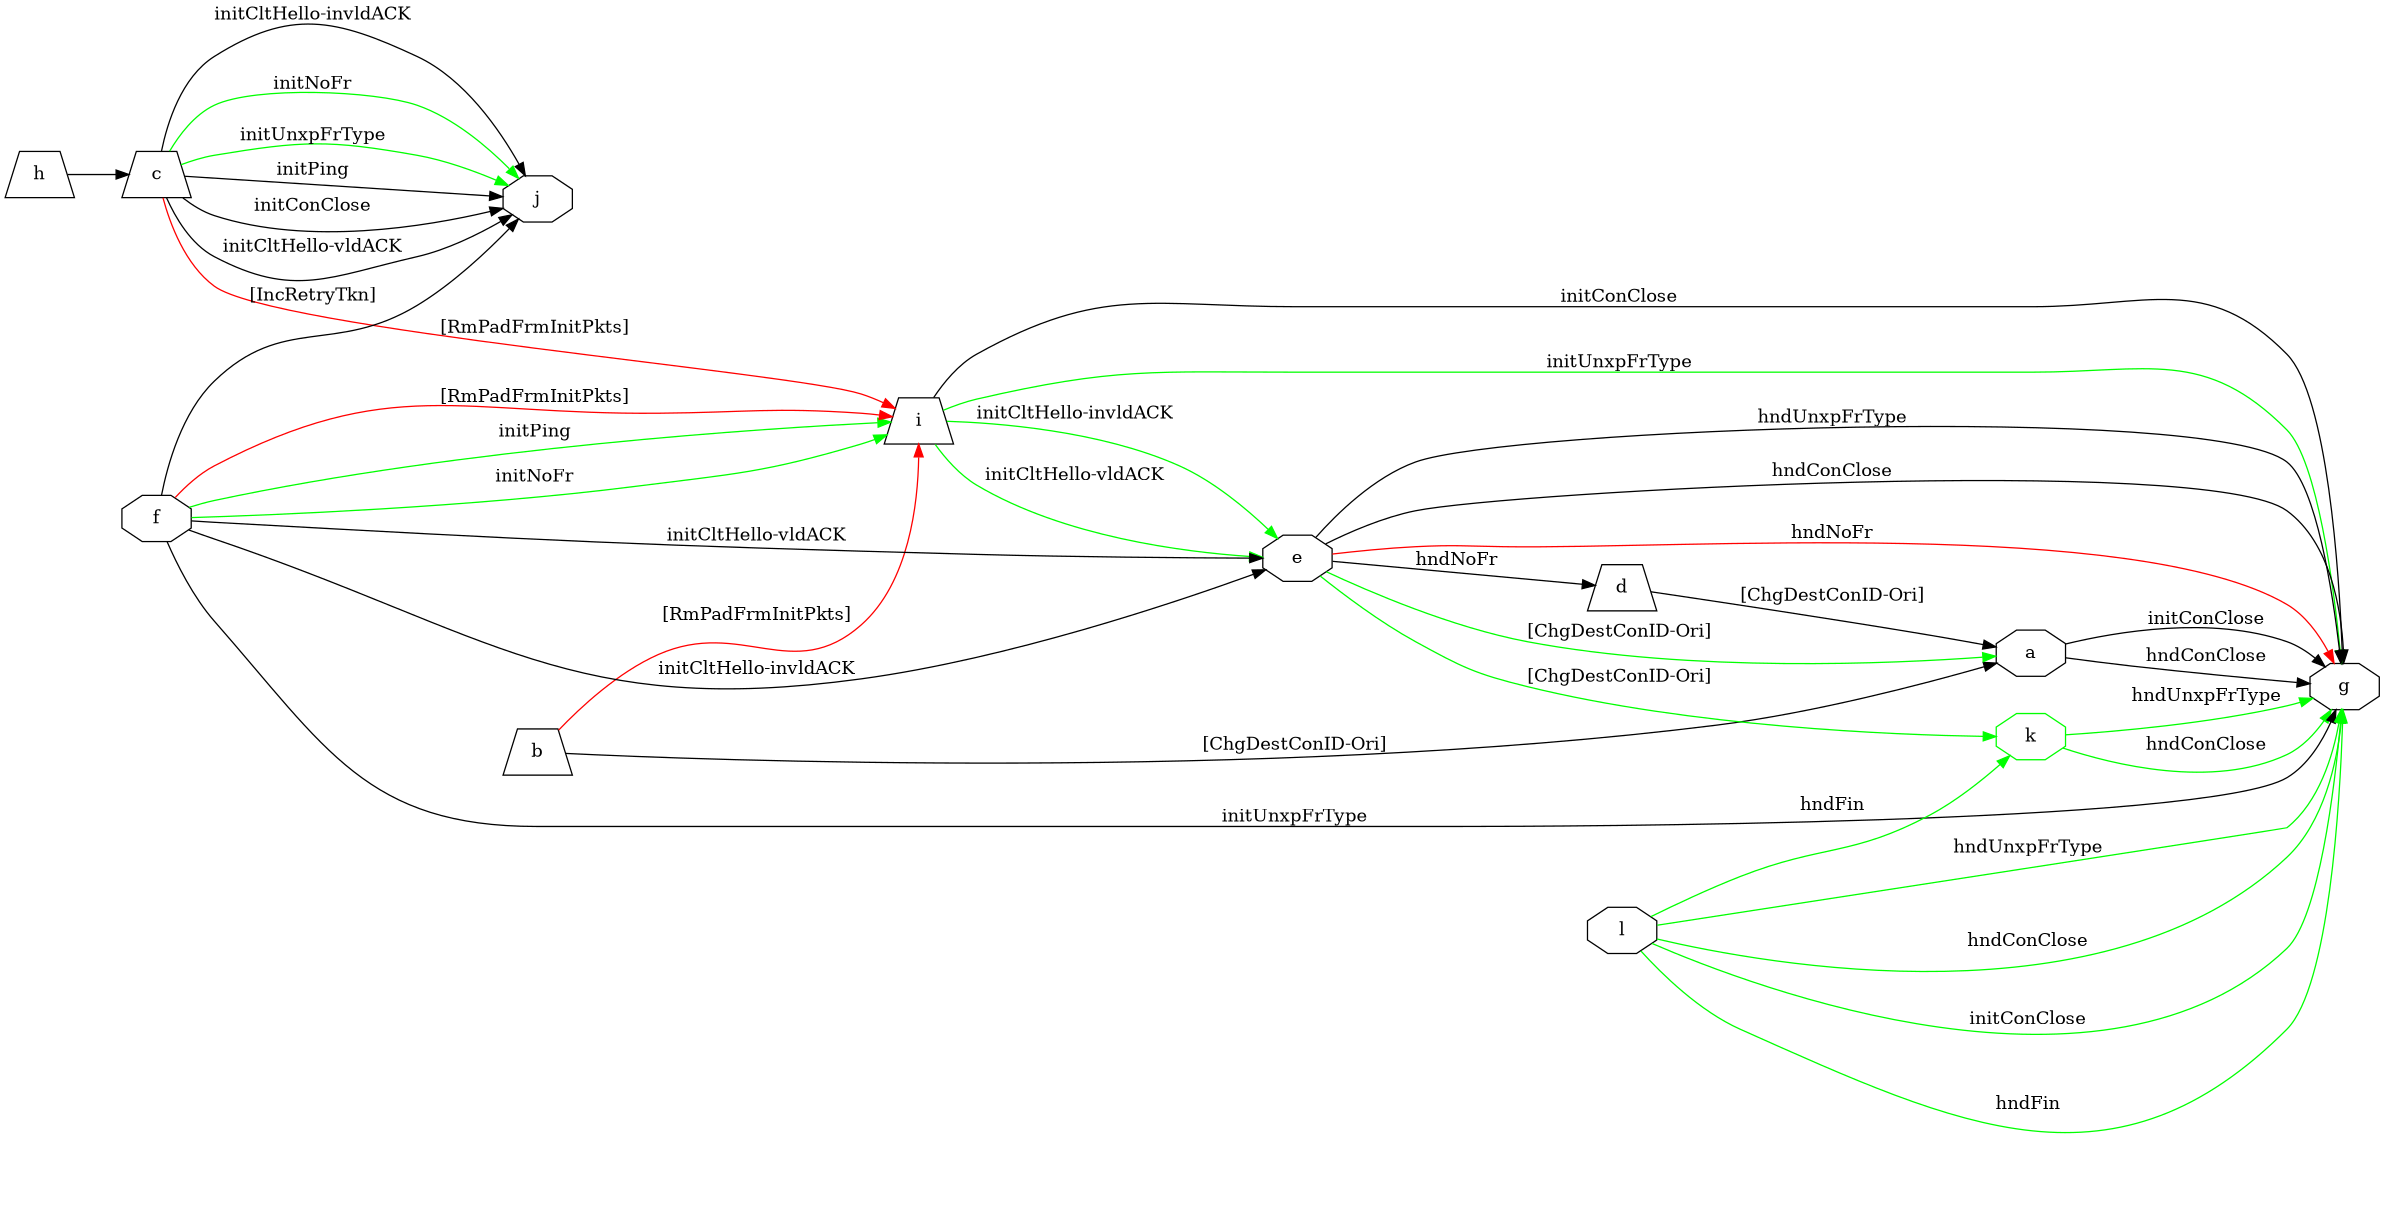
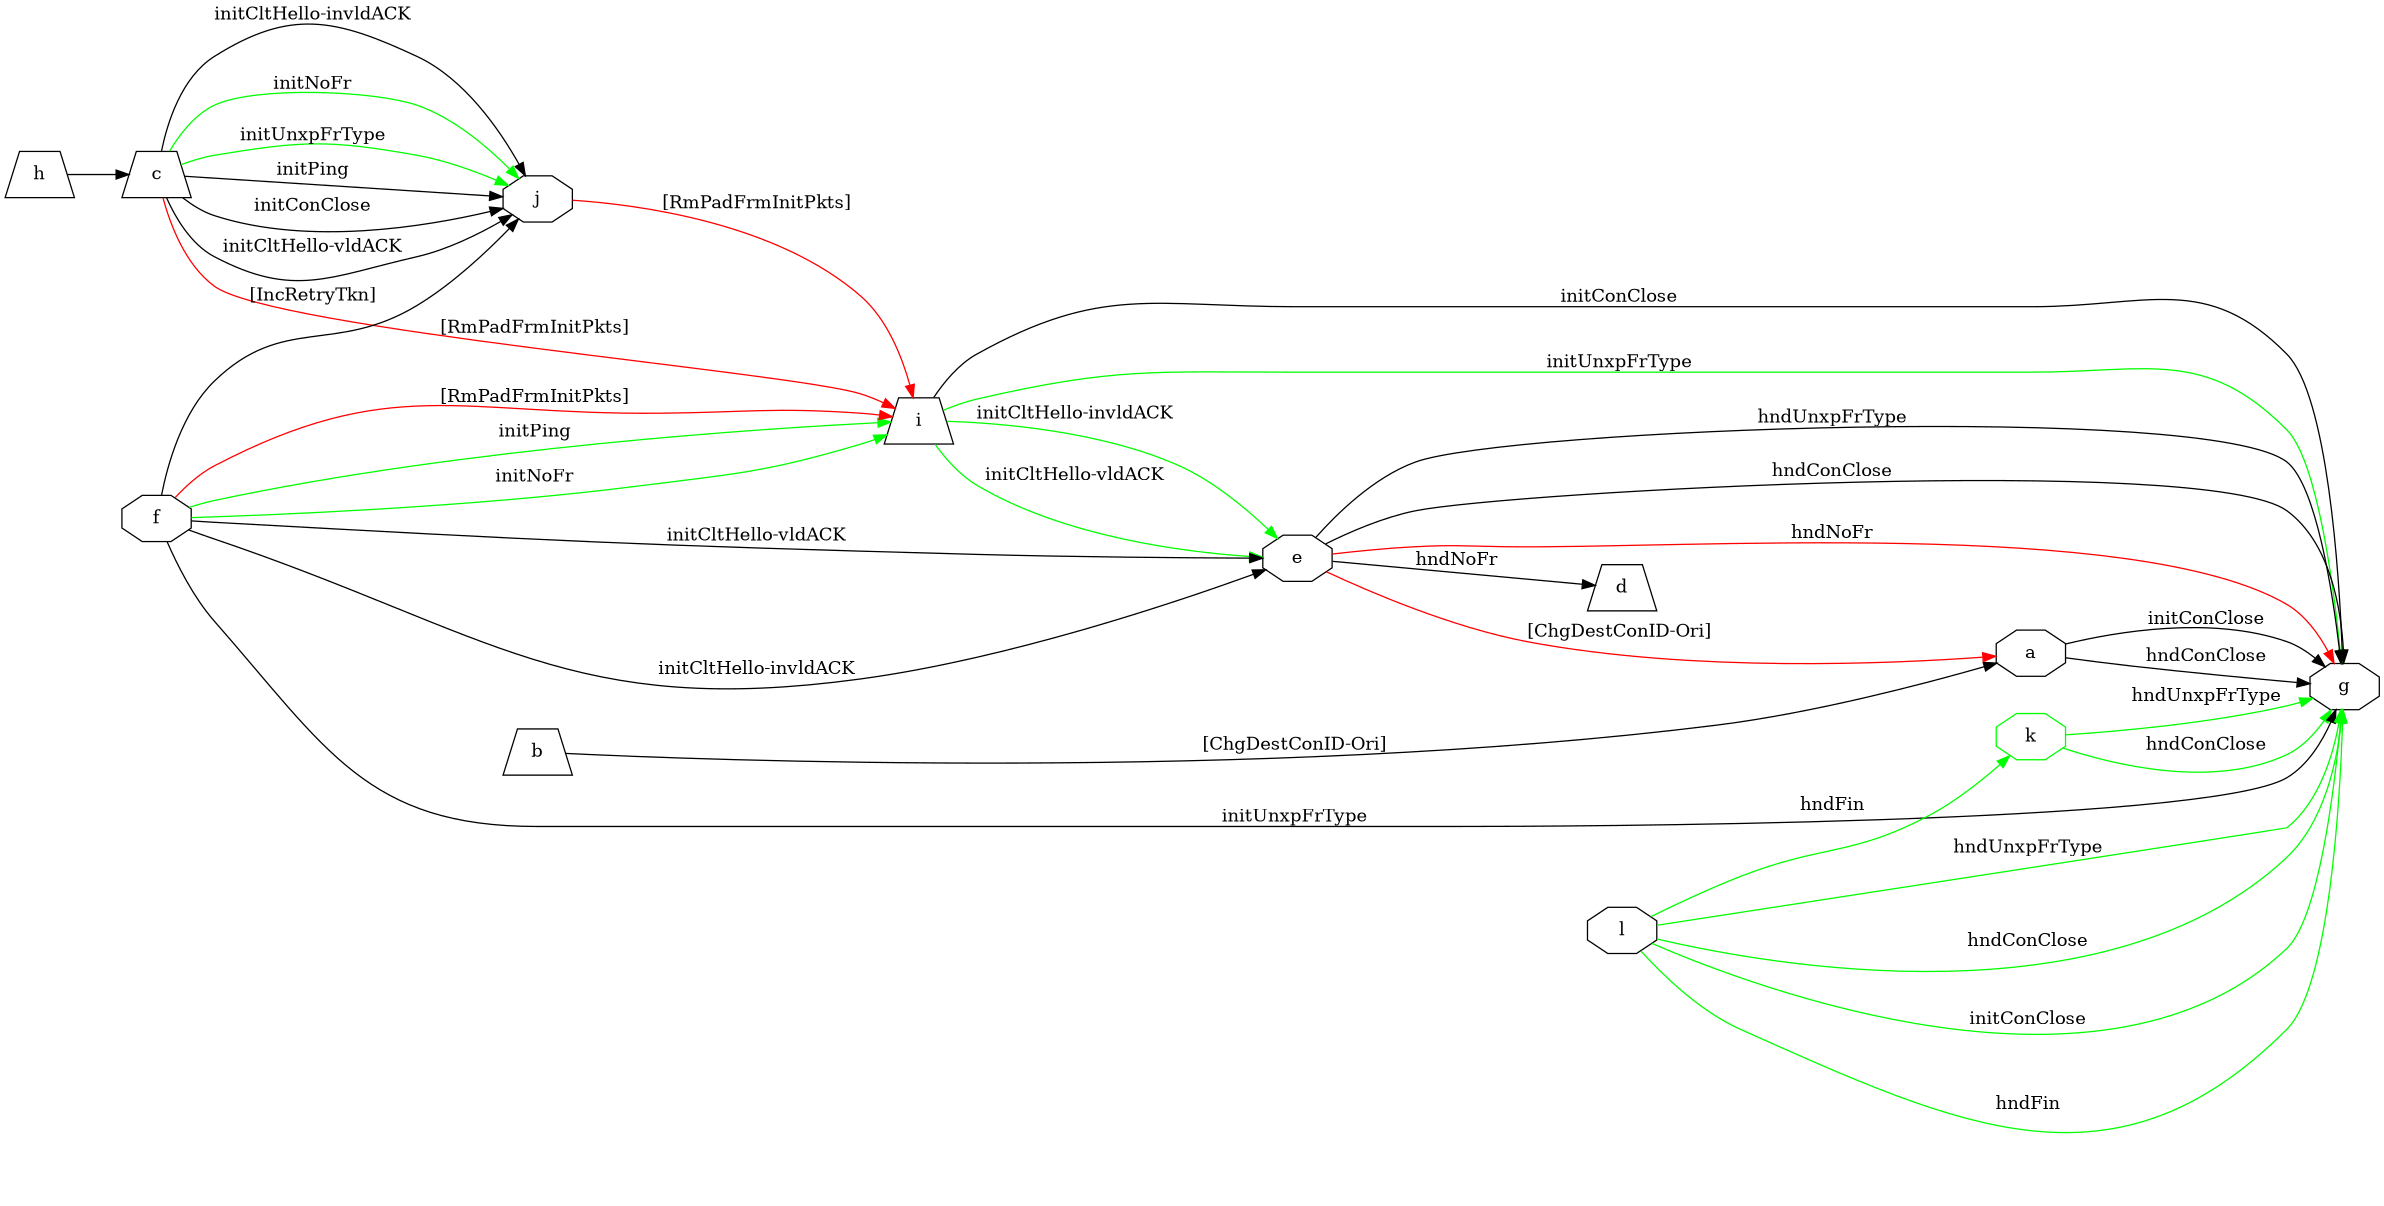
(1817, 617) -> none
(790, 651) -> (773, 244)
(1648, 657) -> (1648, 657)
(1636, 708) -> none
